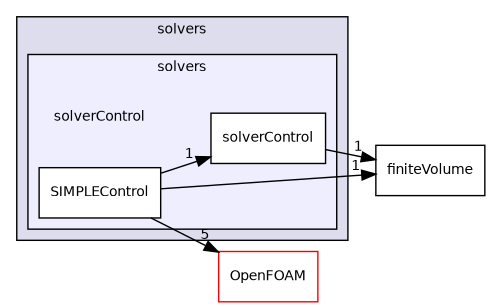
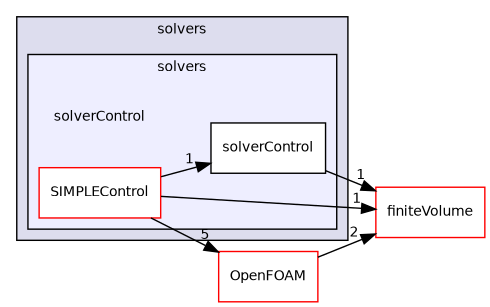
(430, 170) -> (430, 212)
(100, 193) -> (100, 193)
none -> (339, 249)
